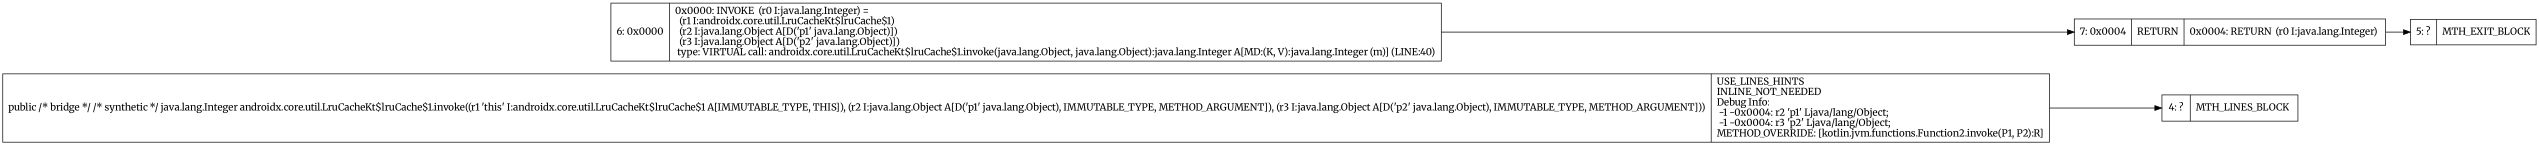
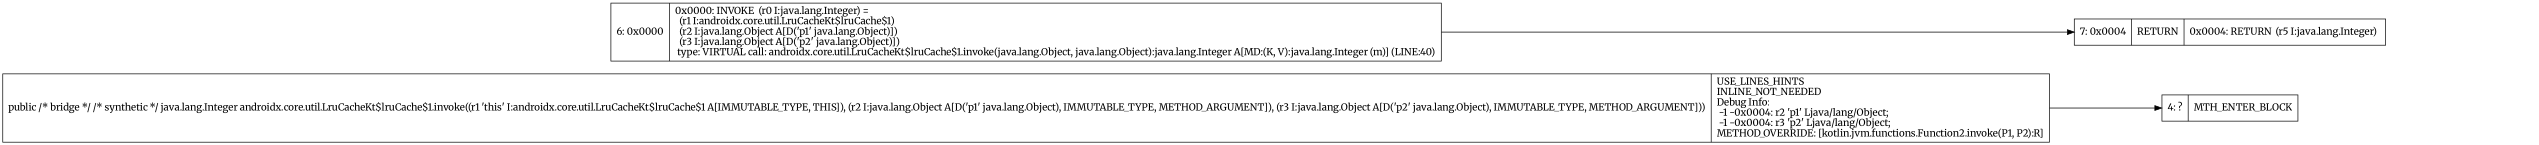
(2285, 32) -> (2284, 32)
(2473, 32) -> none
(2243, 108) -> (2243, 108)
